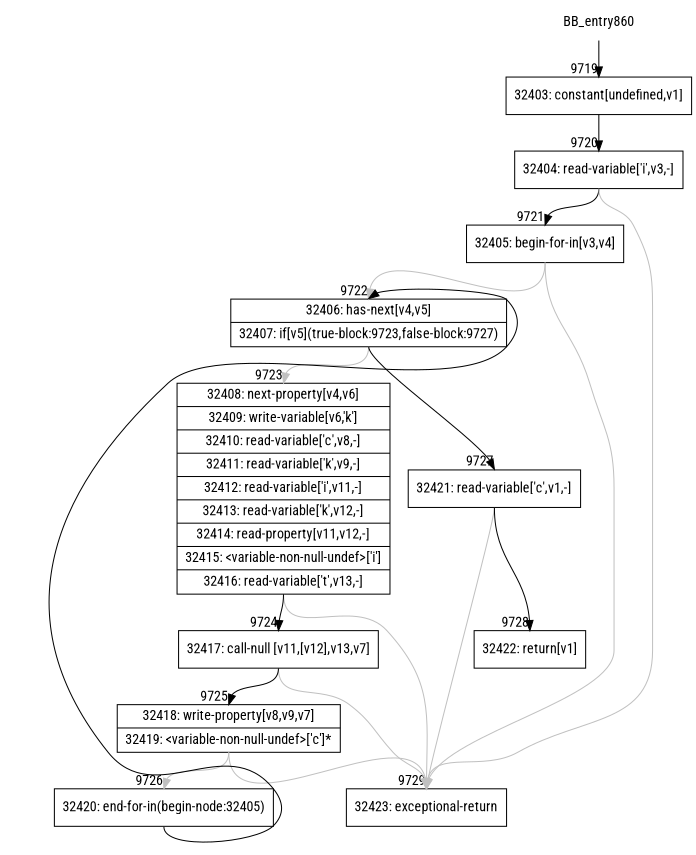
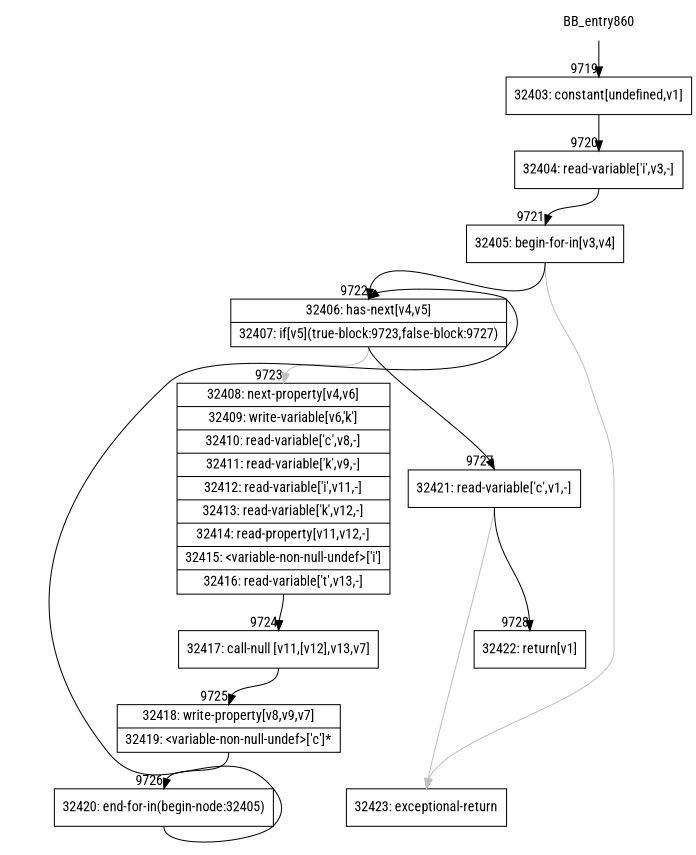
(462, 282) -> (462, 282)
(653, 550) -> none
(399, 645) -> none
(357, 711) -> none
(202, 770) -> (202, 770)
(323, 772) -> none
